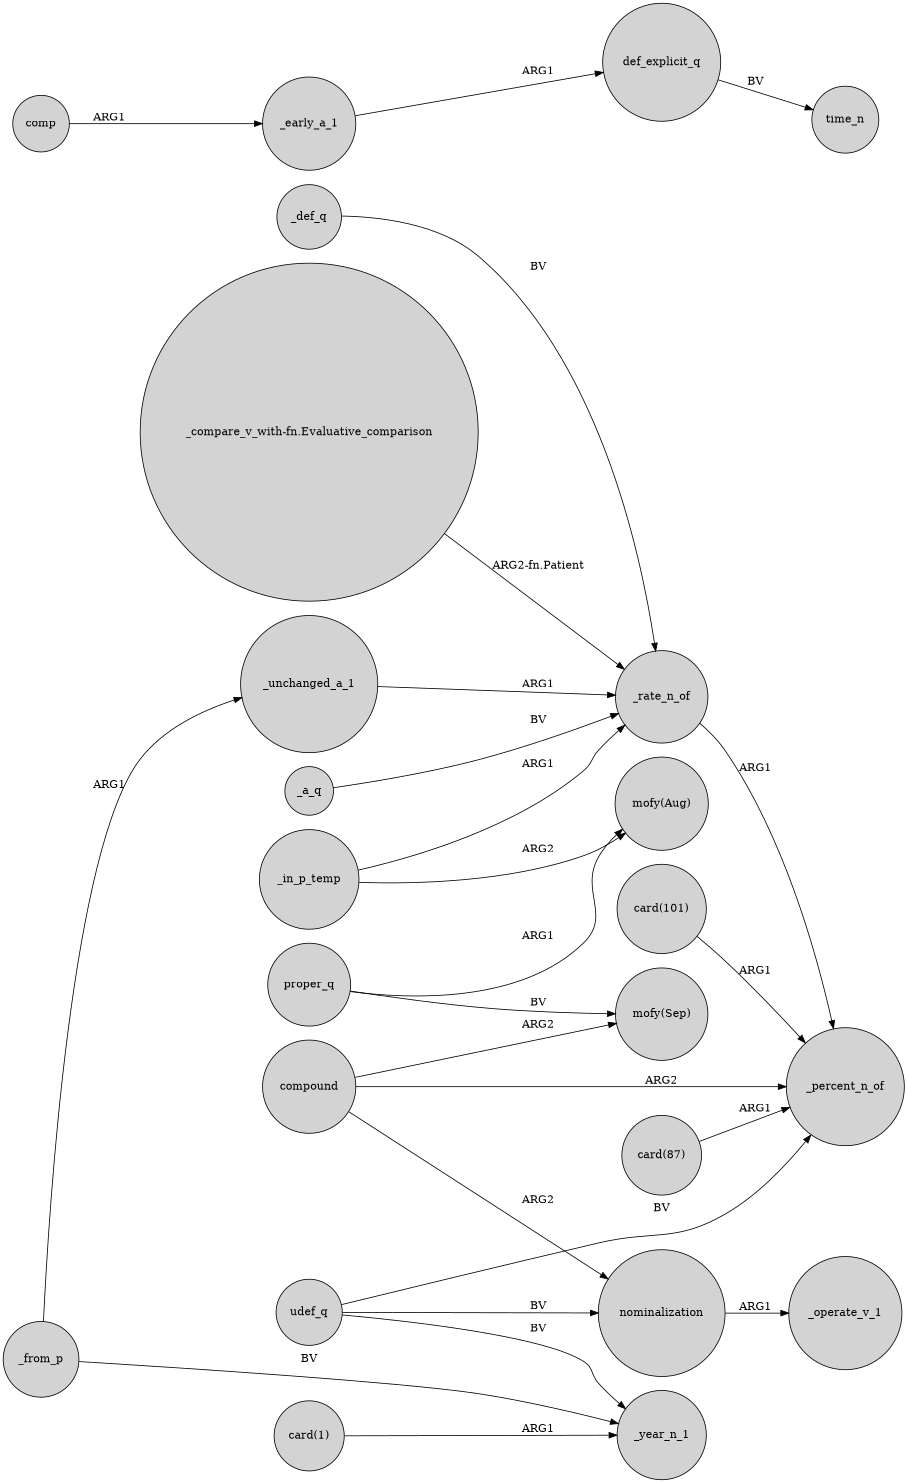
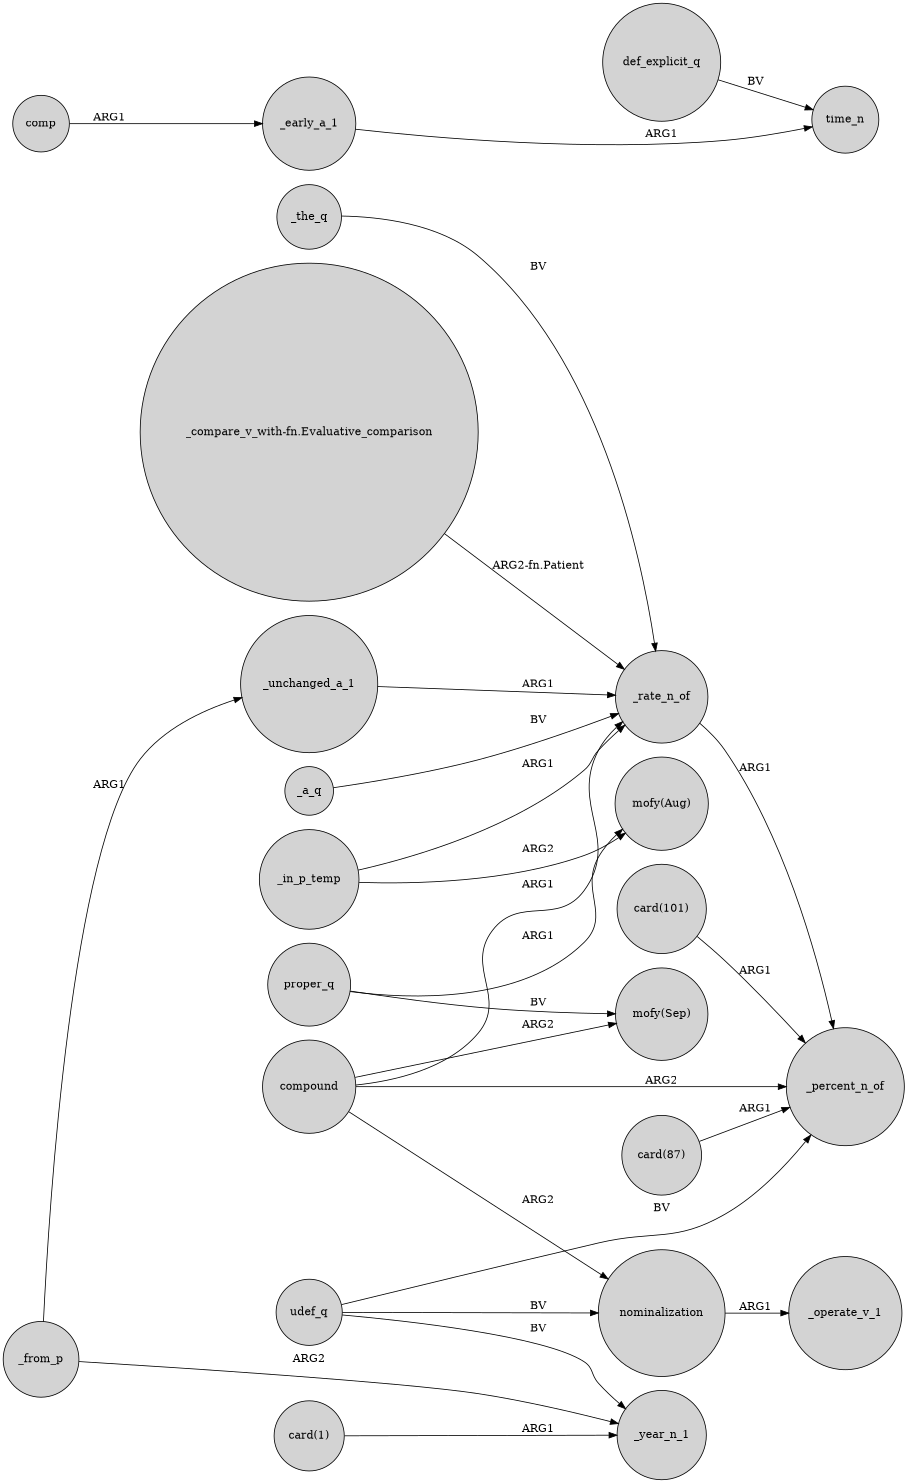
(475, 95) -> (580, 144)
(309, 217) -> (309, 217)
none -> (505, 919)
(309, 1359) -> (309, 1359)
